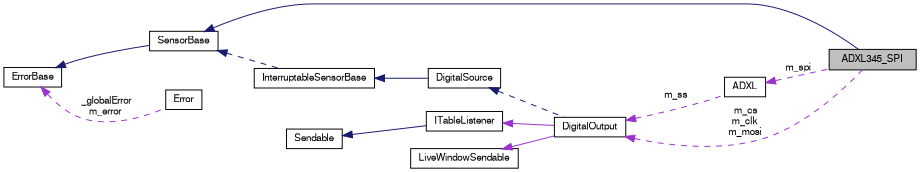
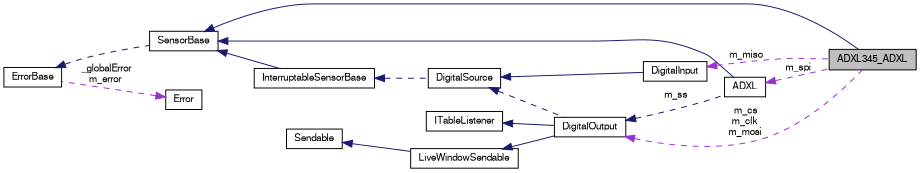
none -> (486, 41)
(107, 53) -> (107, 53)
(873, 60) -> (873, 60)
(254, 61) -> (254, 61)
none -> (675, 71)
(406, 78) -> (406, 78)
(680, 108) -> (680, 108)
(103, 122) -> (109, 89)
(534, 124) -> (534, 124)
(389, 130) -> (381, 148)
(533, 141) -> (533, 141)
